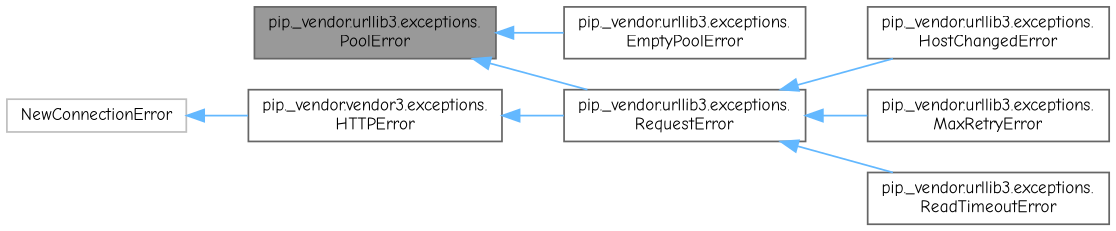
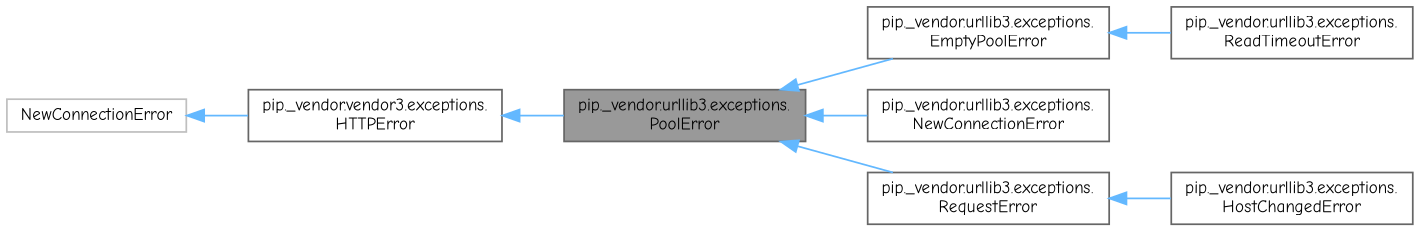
(542, 116) -> (542, 116)
(988, 116) -> none
none -> (988, 116)
(845, 159) -> (1149, 33)
